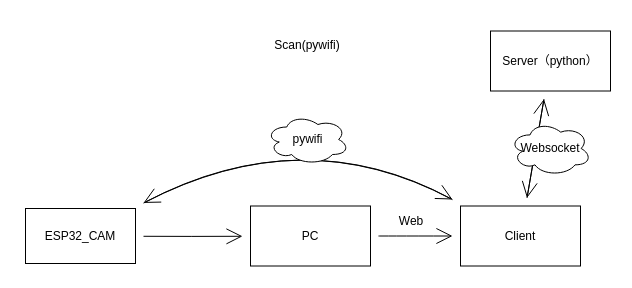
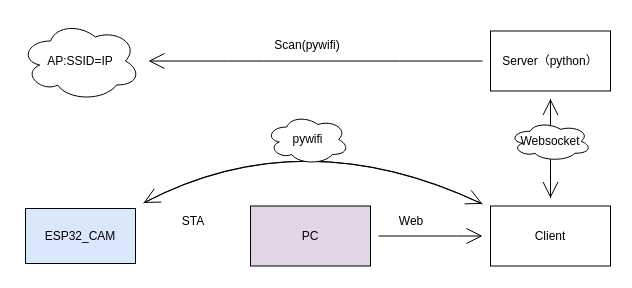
none -> (81, 61)
none -> (316, 61)
(551, 149) -> (551, 141)
none -> (194, 221)
(81, 236) -> (81, 236)
(191, 236) -> none
(311, 236) -> (311, 236)
(521, 236) -> (551, 236)
